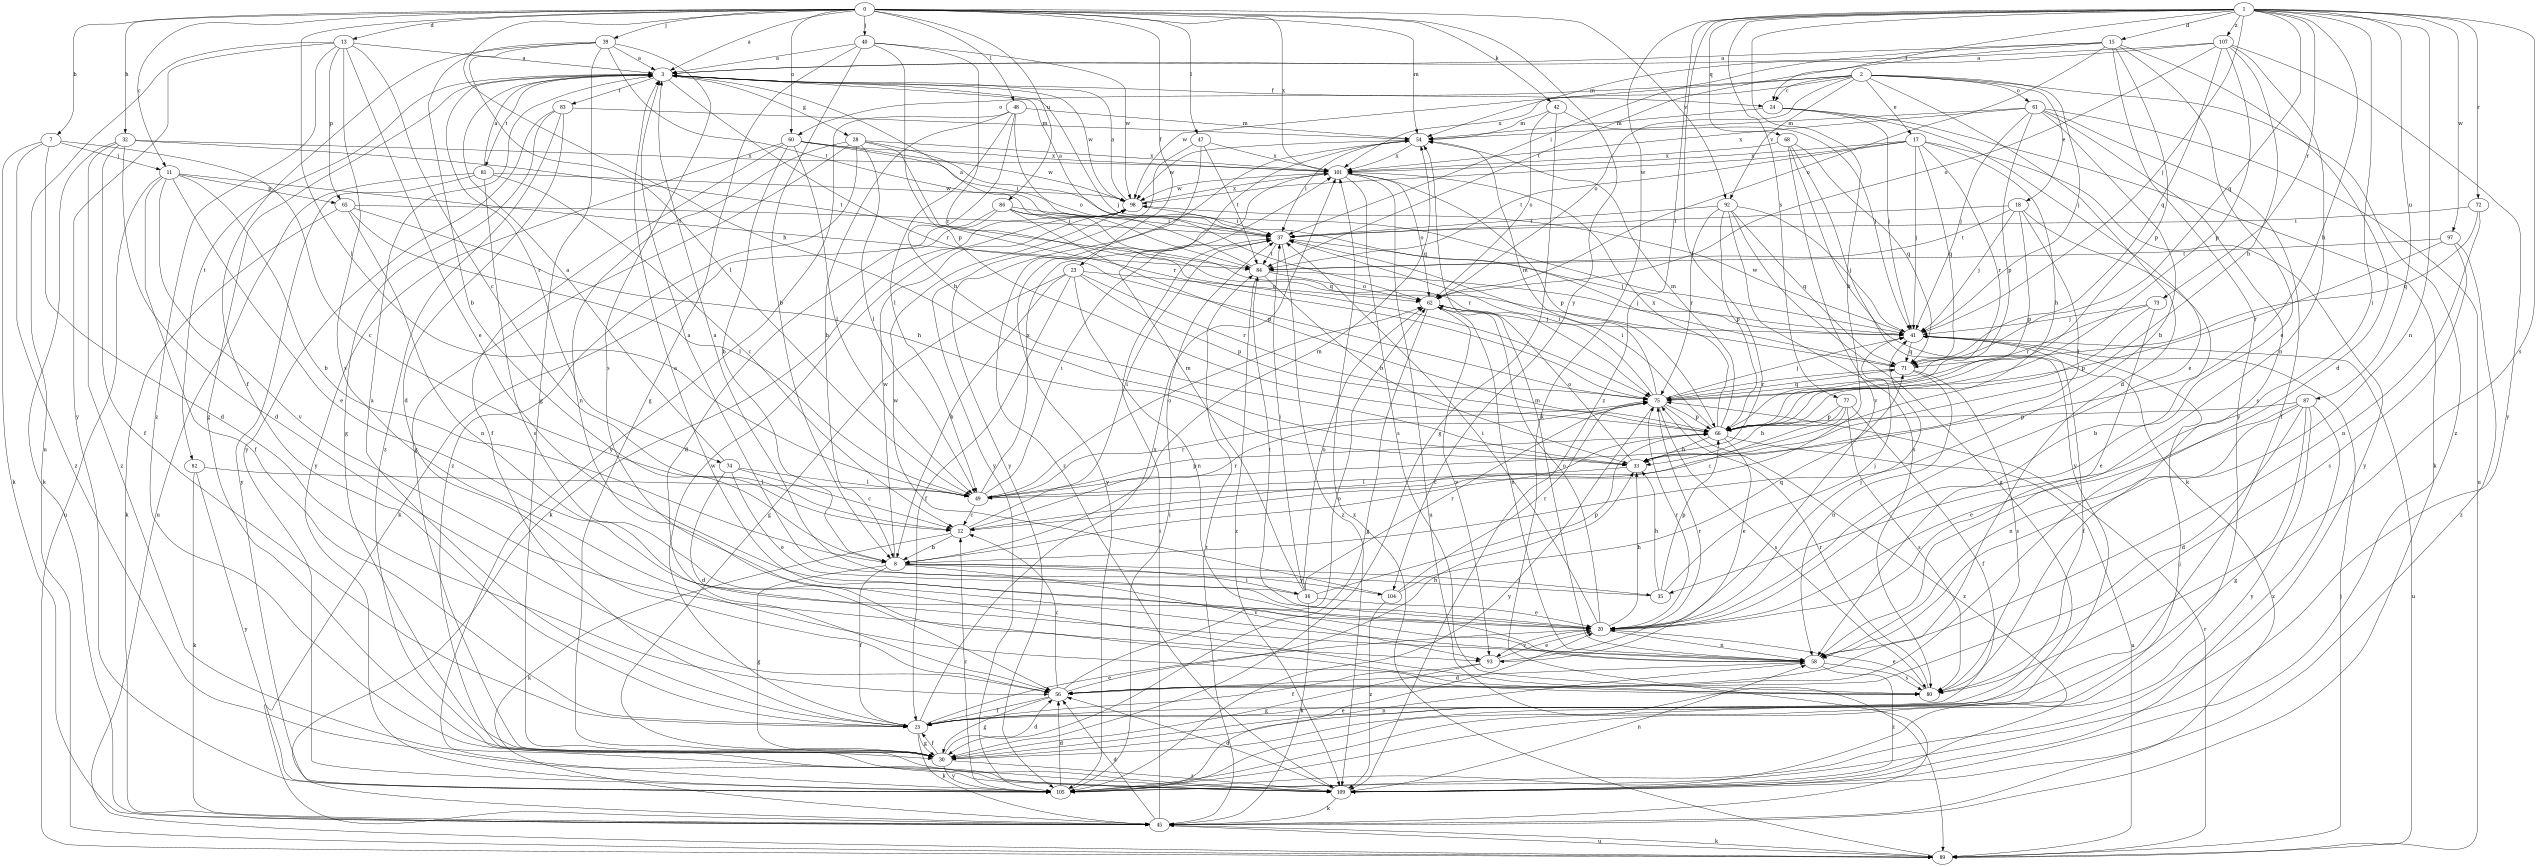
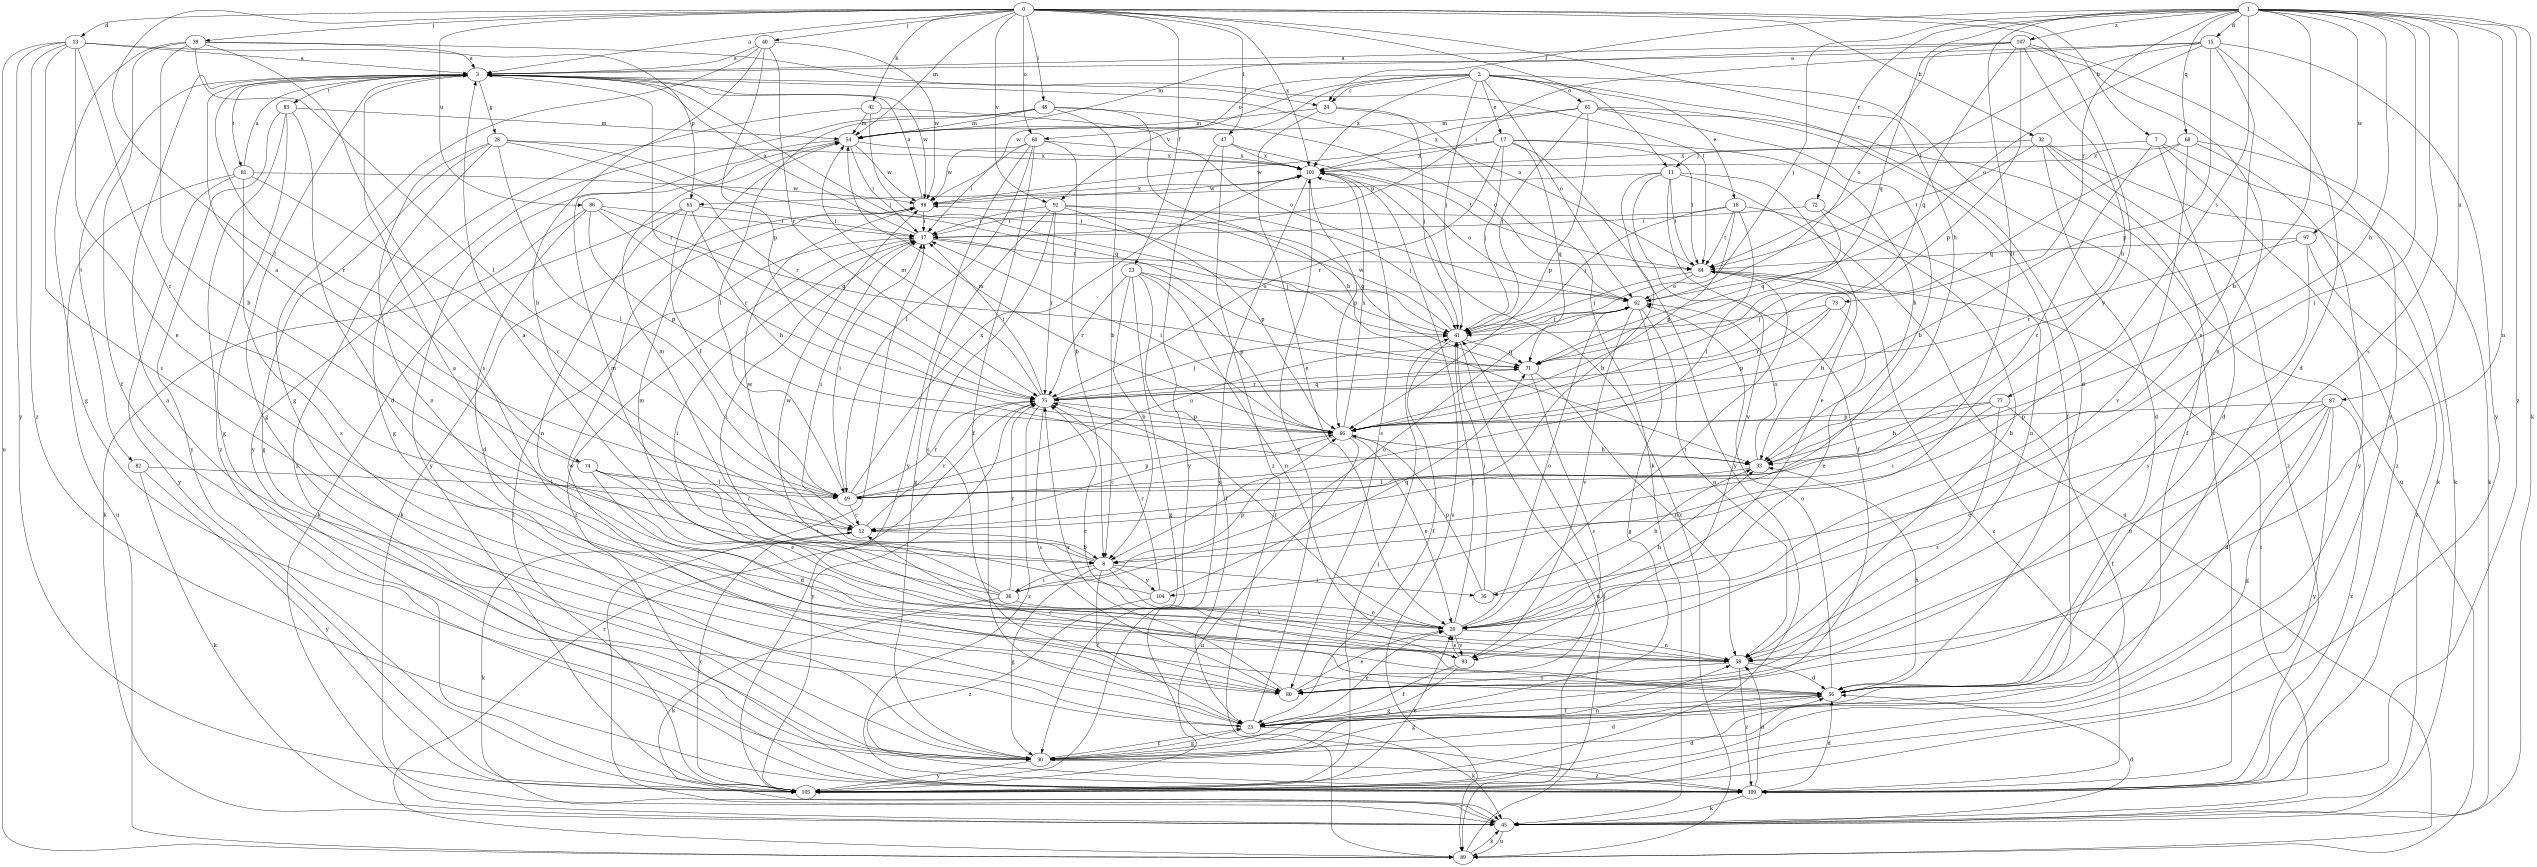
(2257, 394) -> none
(1052, 577) -> none
